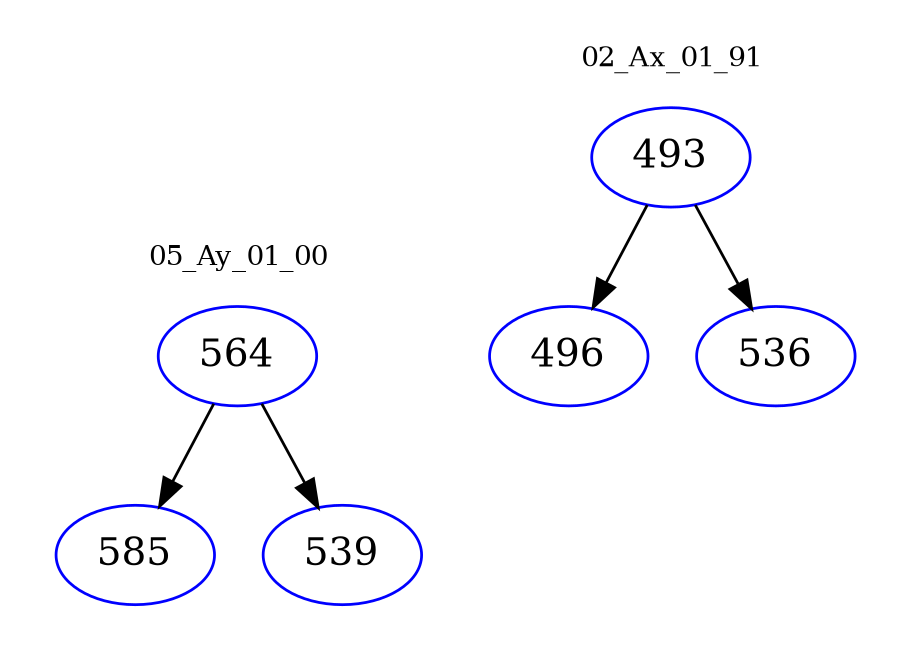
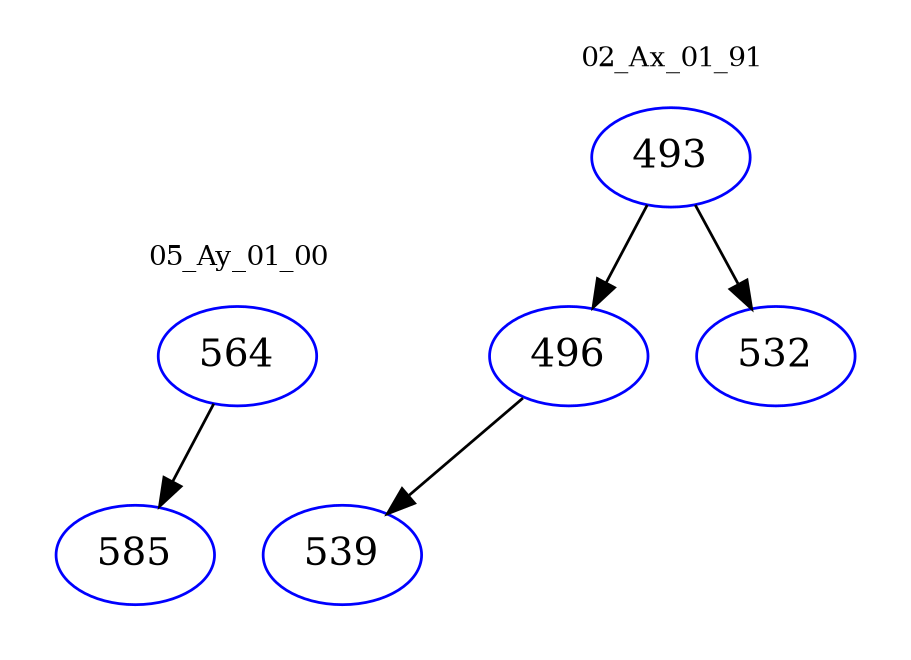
(776, 356) -> (776, 356)
(283, 443) -> (466, 447)
